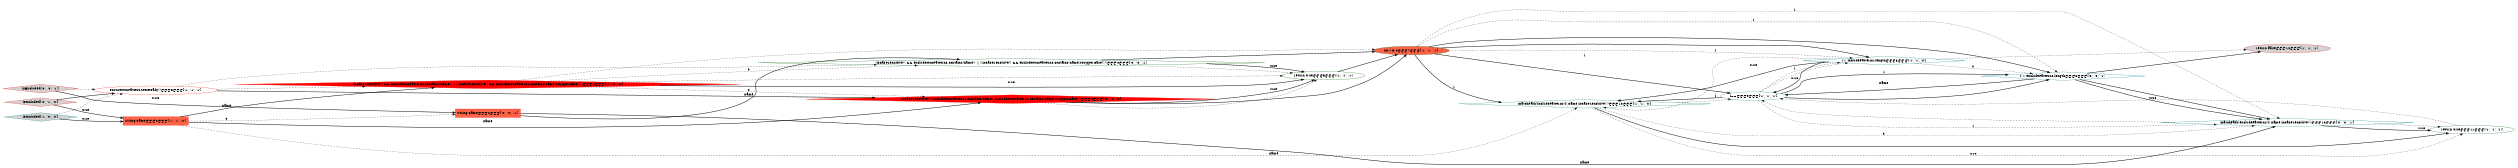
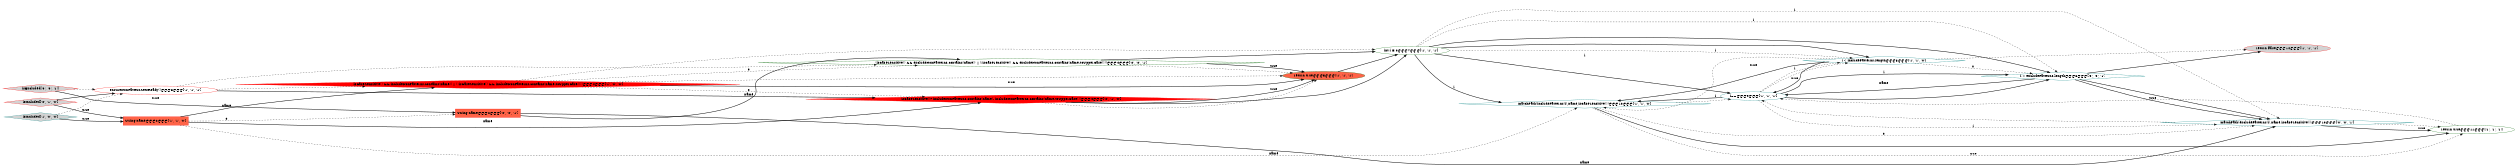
(1411, 51) -> (1411, 51)
(1324, 76) -> (1324, 76)
